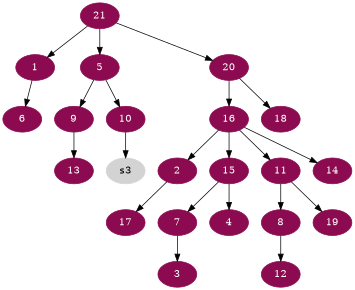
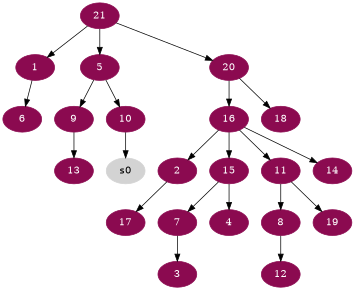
(126, 171) -> (126, 171)
